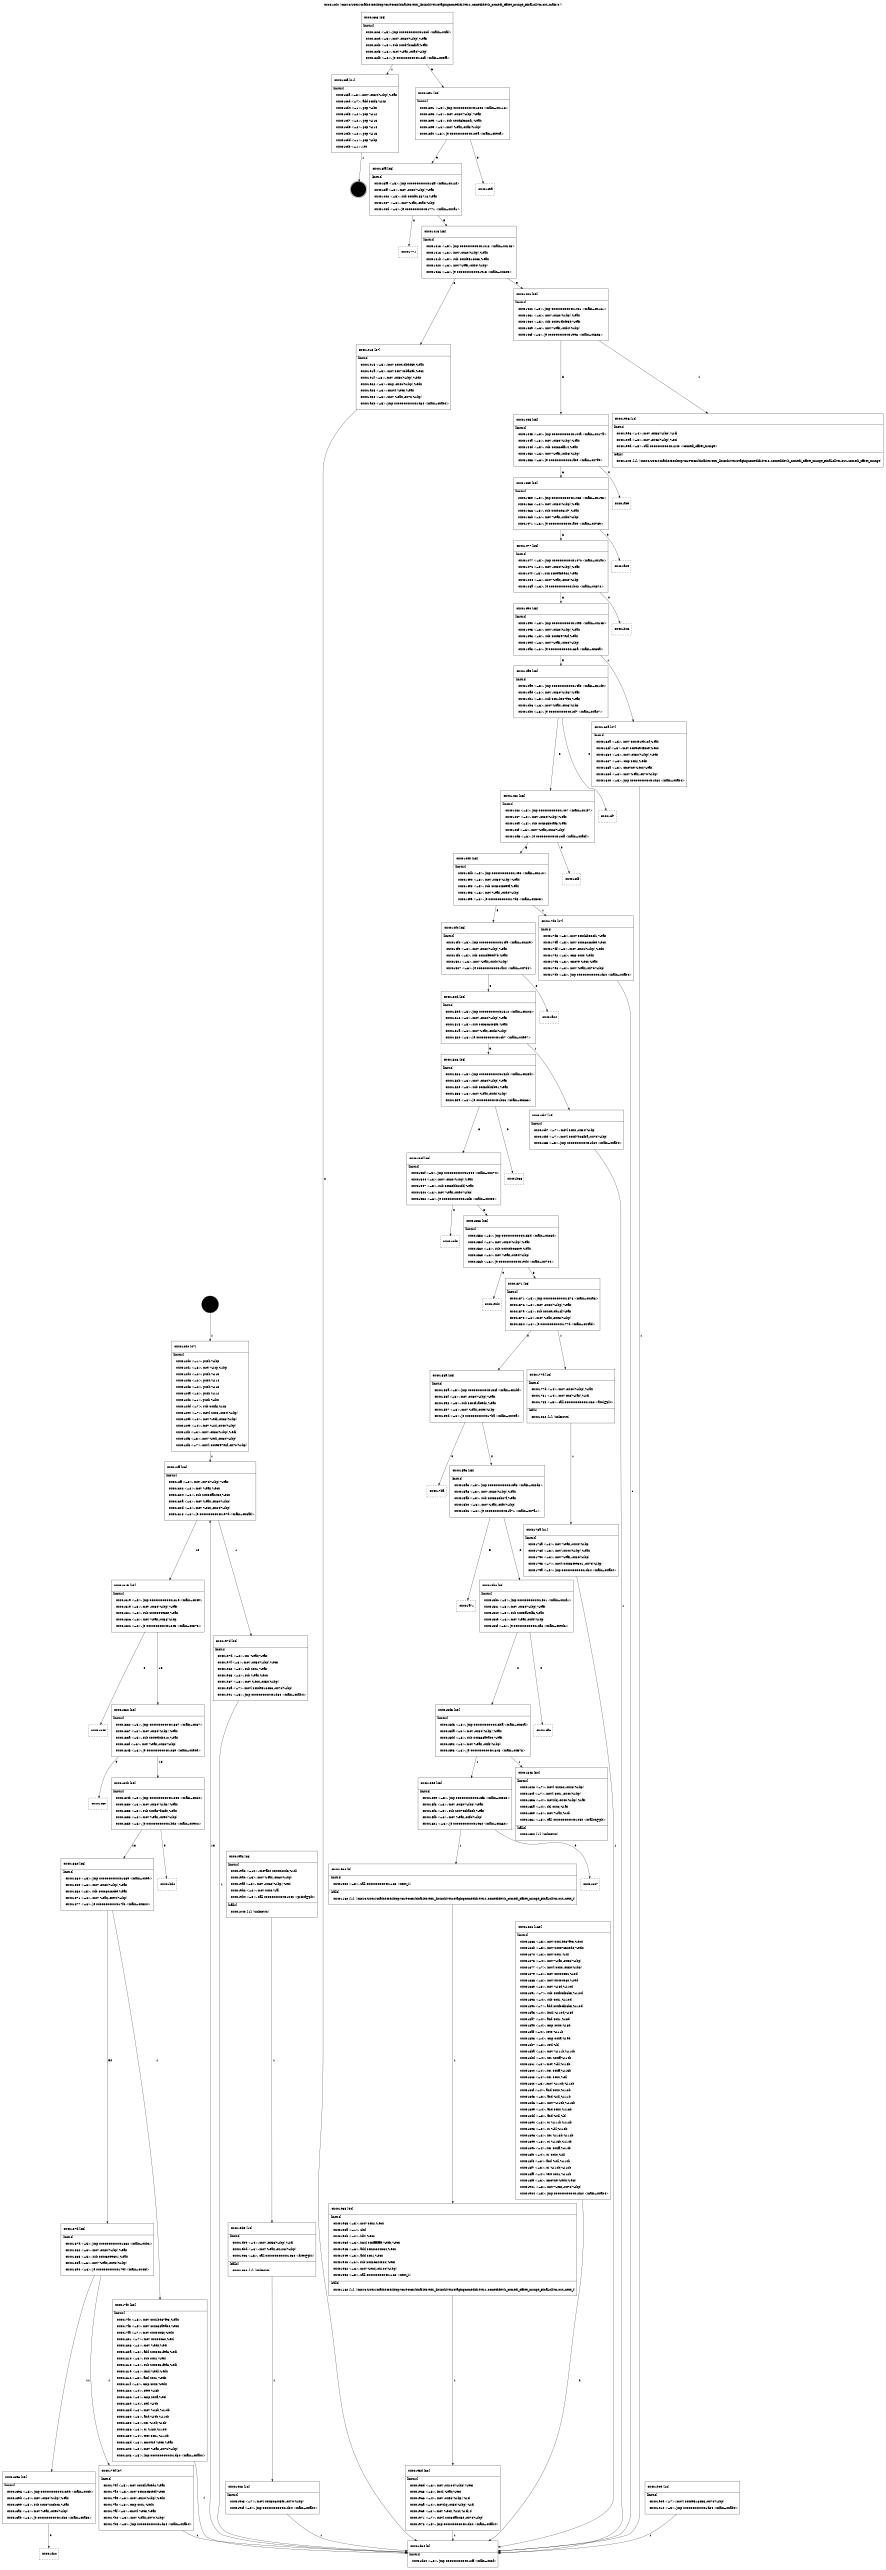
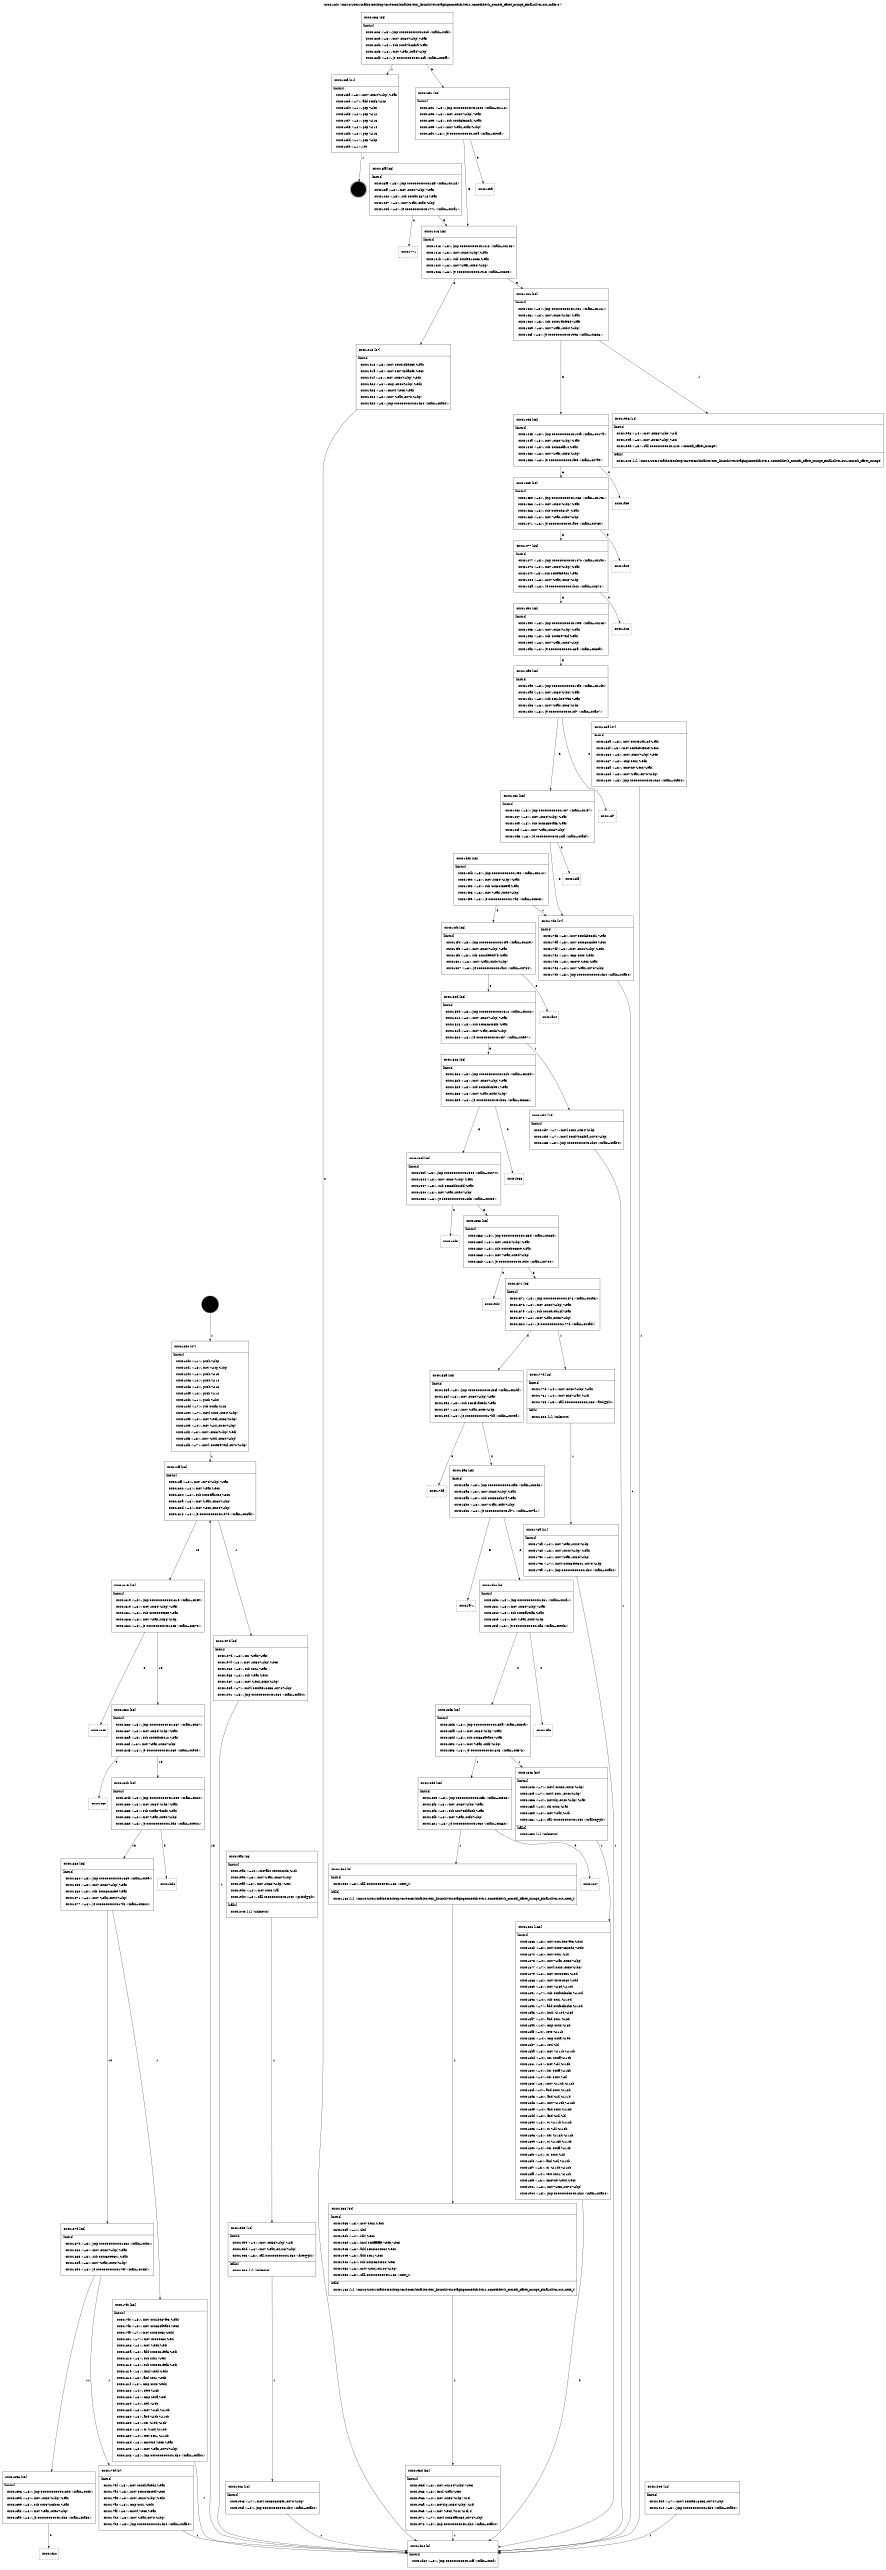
(440, 151) -> (466, 182)
(621, 685) -> none
(525, 847) -> (554, 879)
none -> (608, 1879)
(110, 2060) -> (110, 2060)
